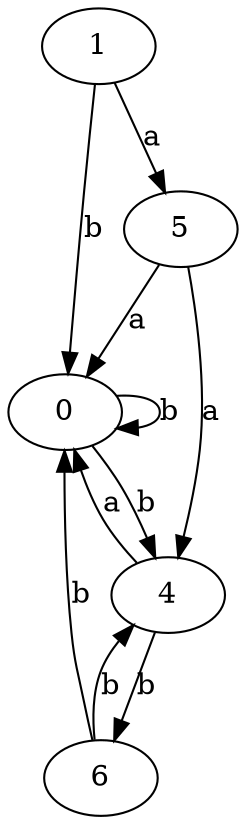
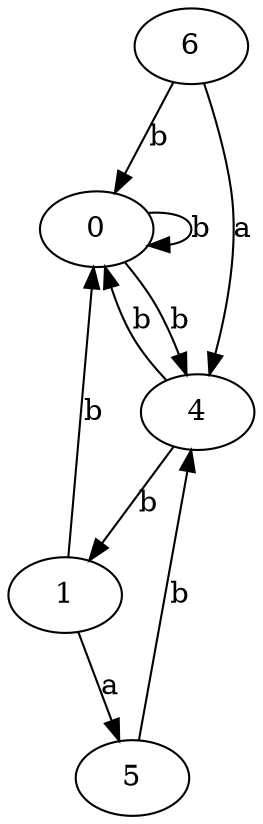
(129, 312) -> none
(211, 412) -> (181, 595)
(112, 504) -> (143, 321)
(138, 677) -> (138, 495)
(111, 687) -> (243, 229)
